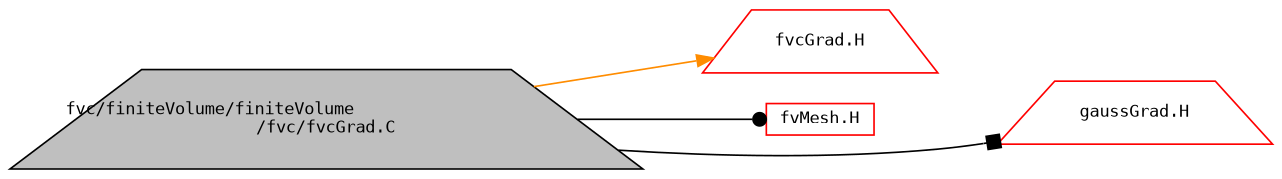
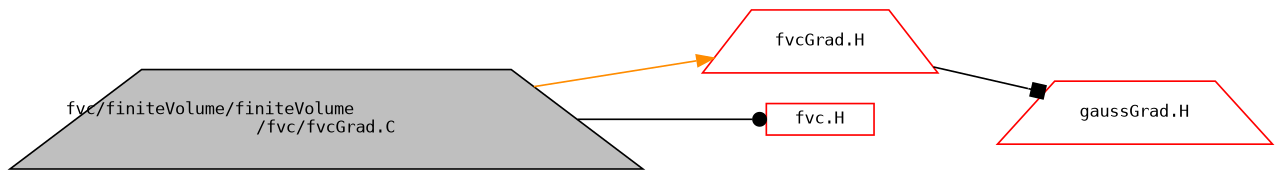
(820, 119) -> (820, 119)
(801, 155) -> (981, 78)
